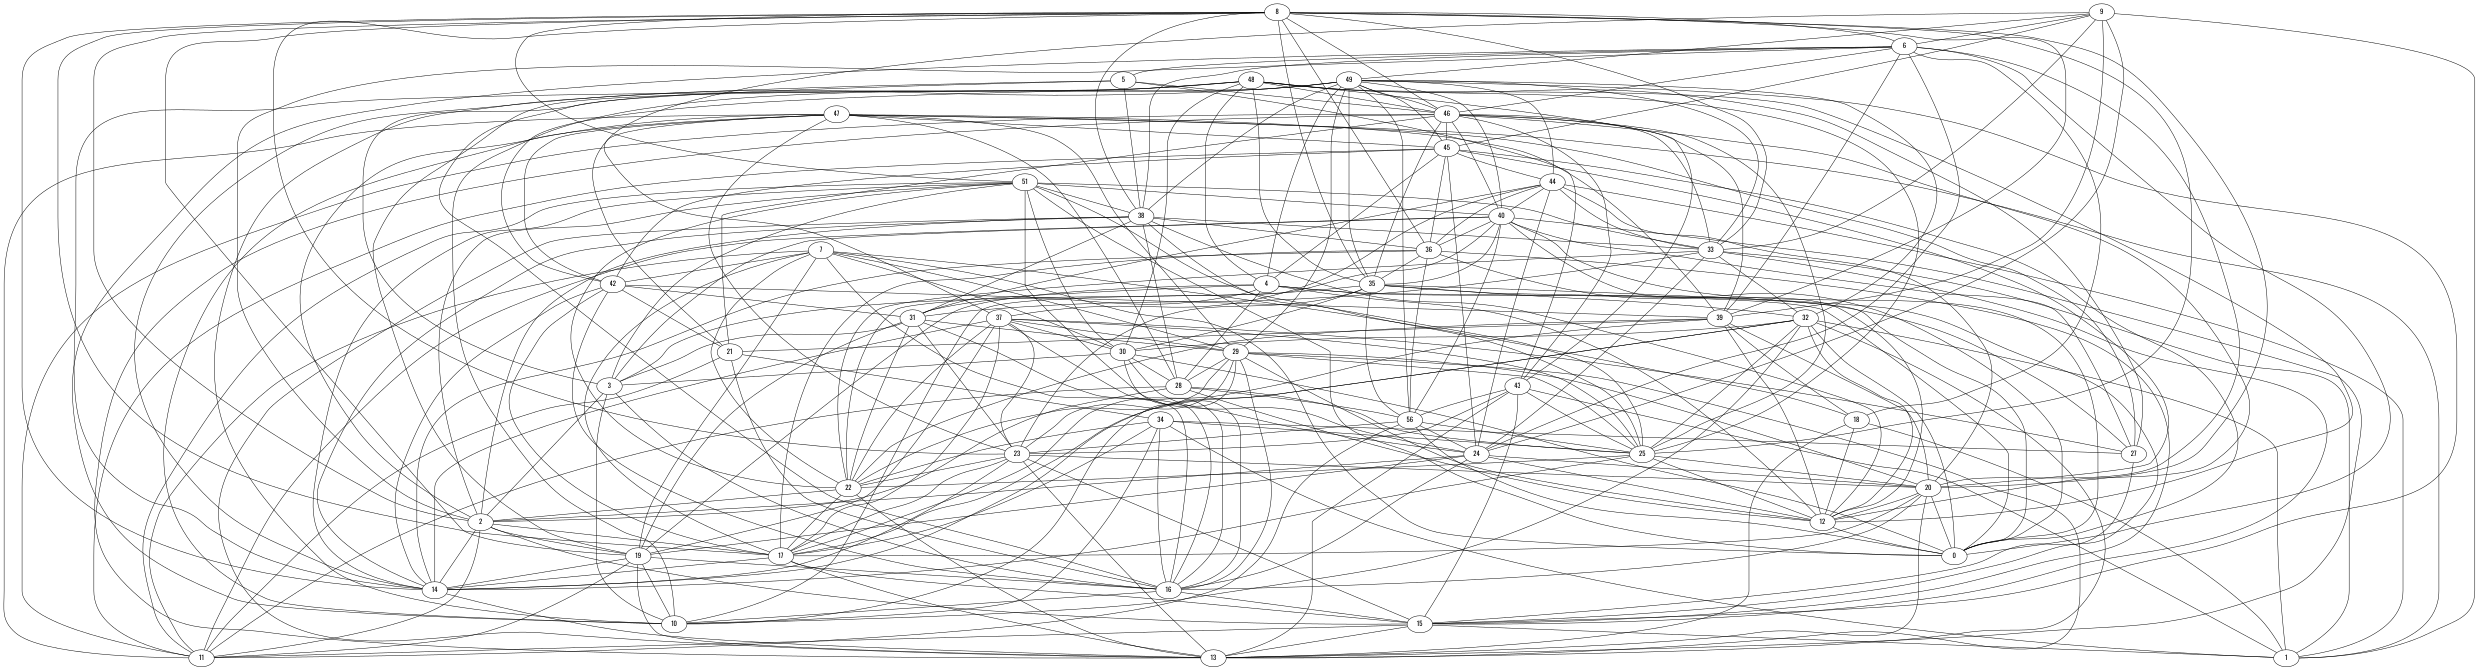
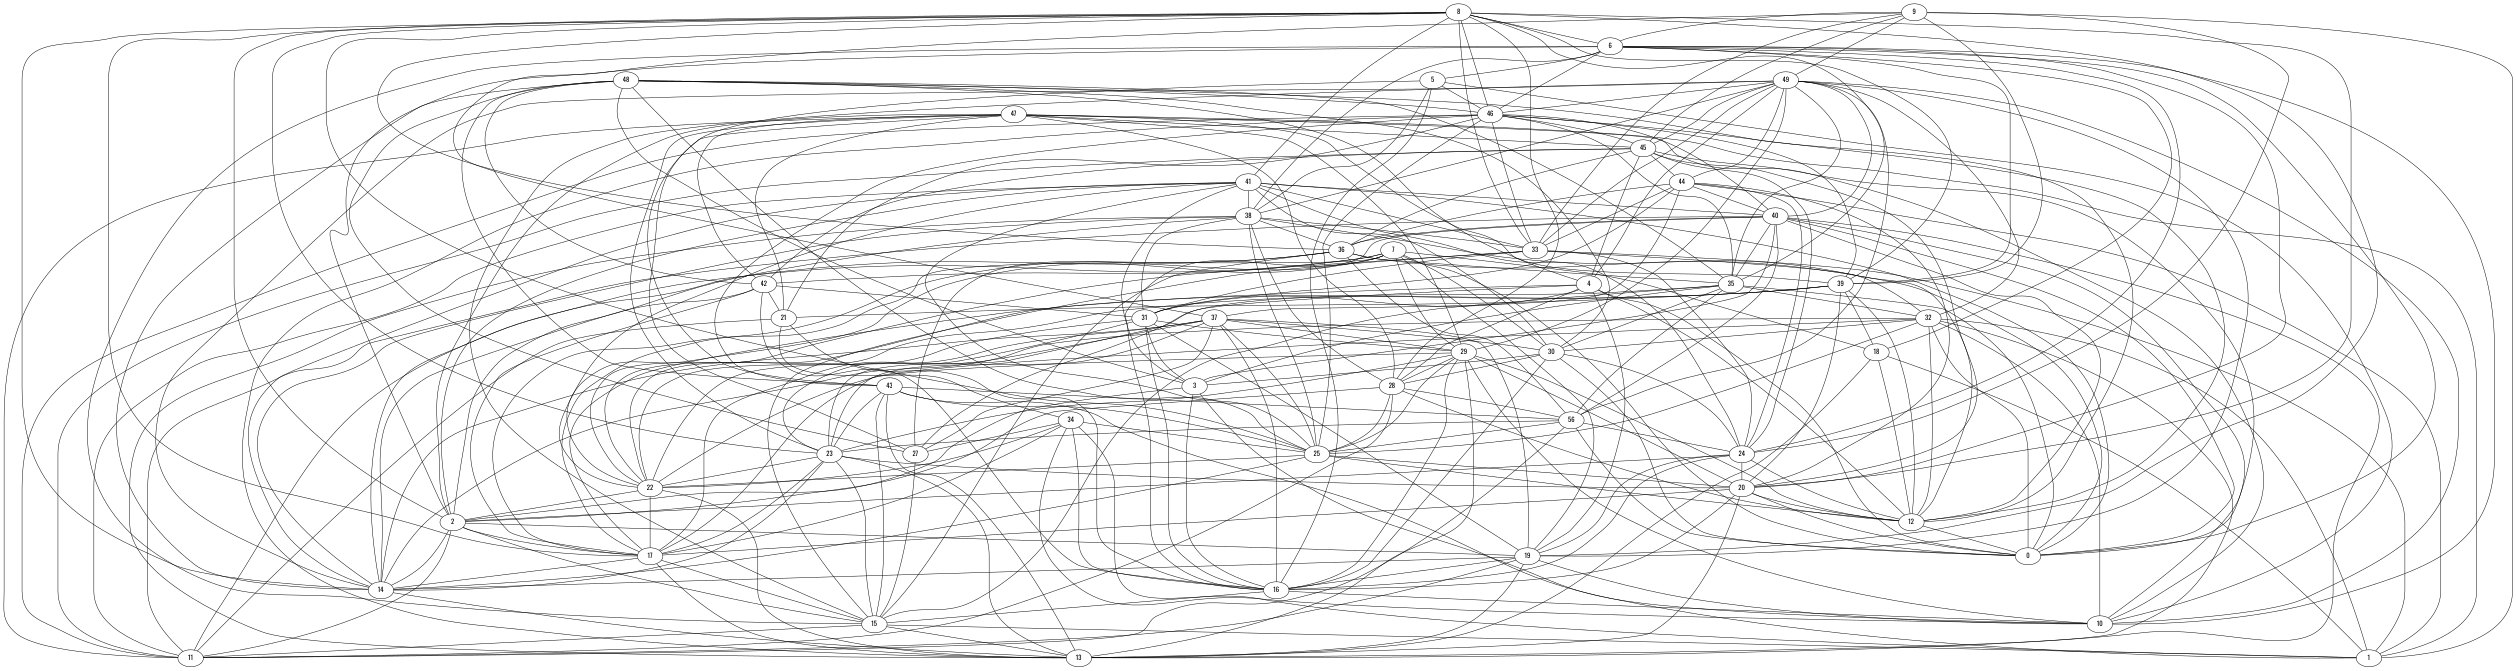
(1121, 56) -> (1558, 244)
none -> (386, 93)
(1025, 182) -> (1248, 182)
(1355, 307) -> none
